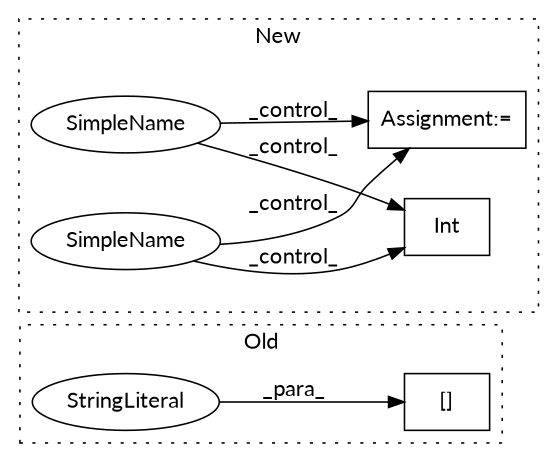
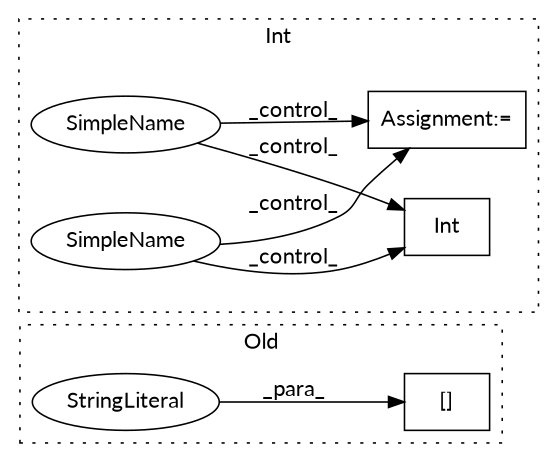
(279, 37) -> (279, 37)
